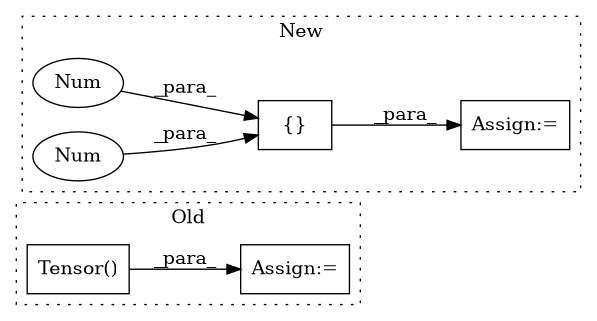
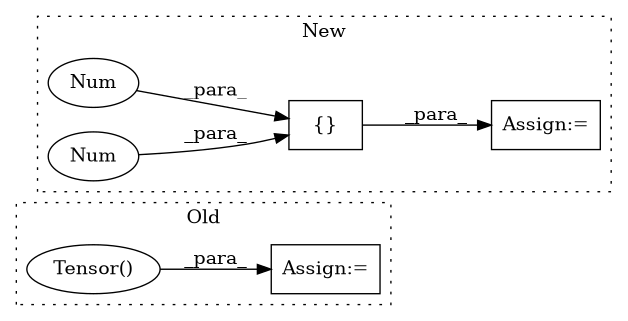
(78, 269) -> (93, 269)
